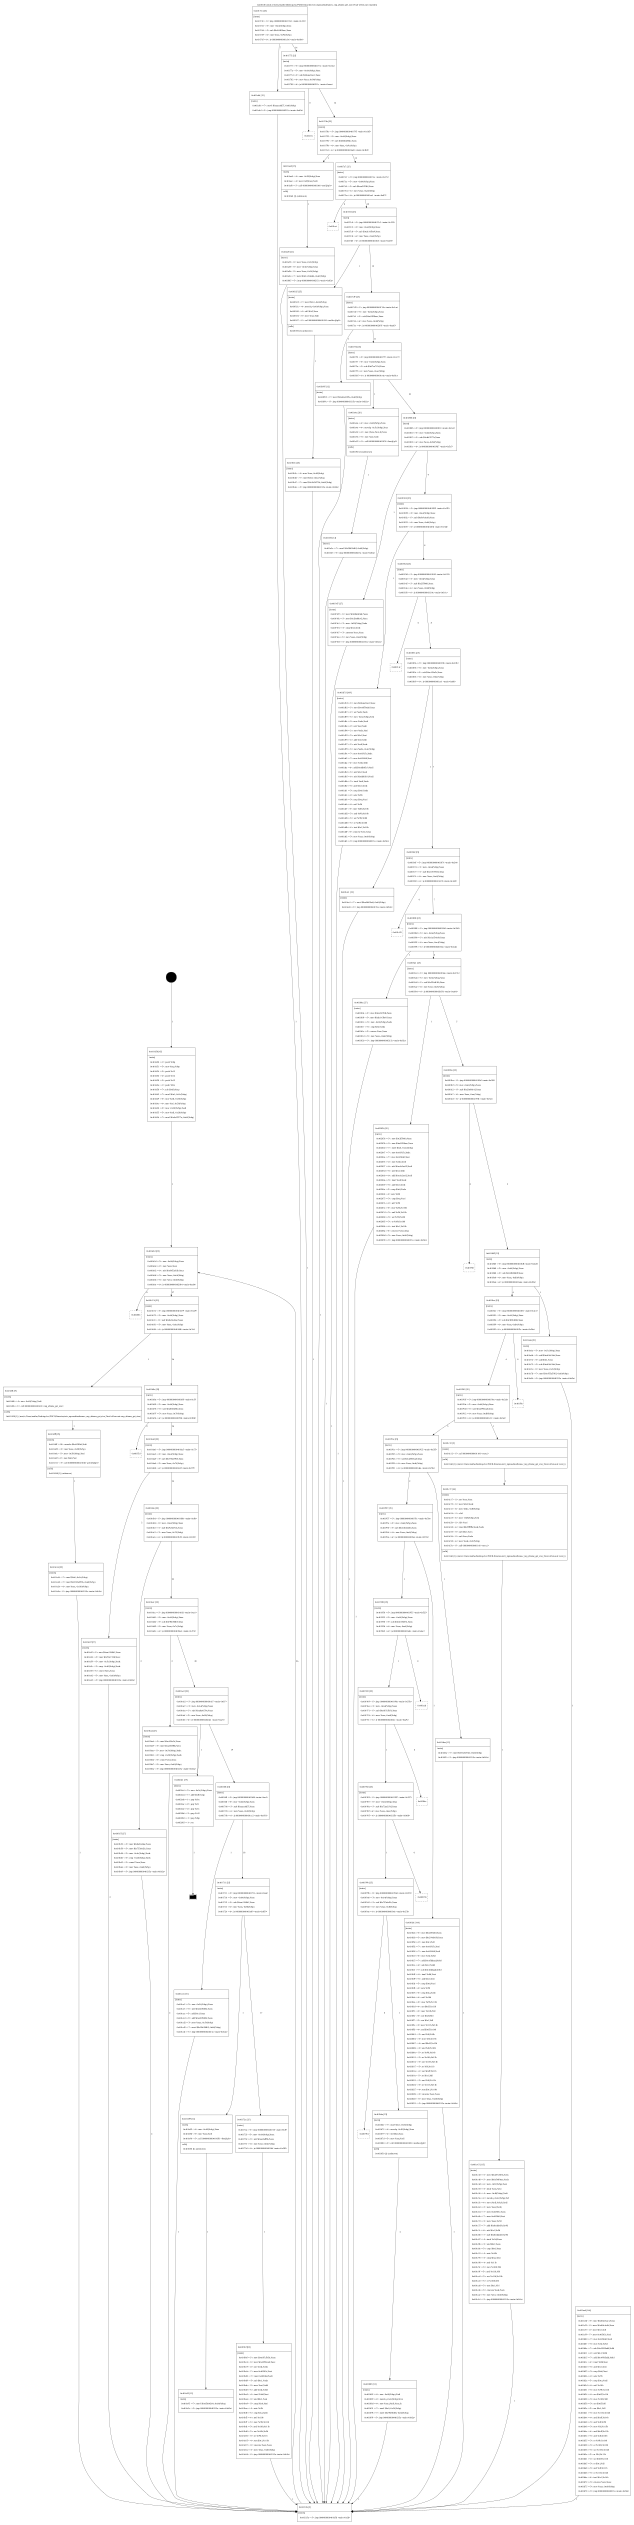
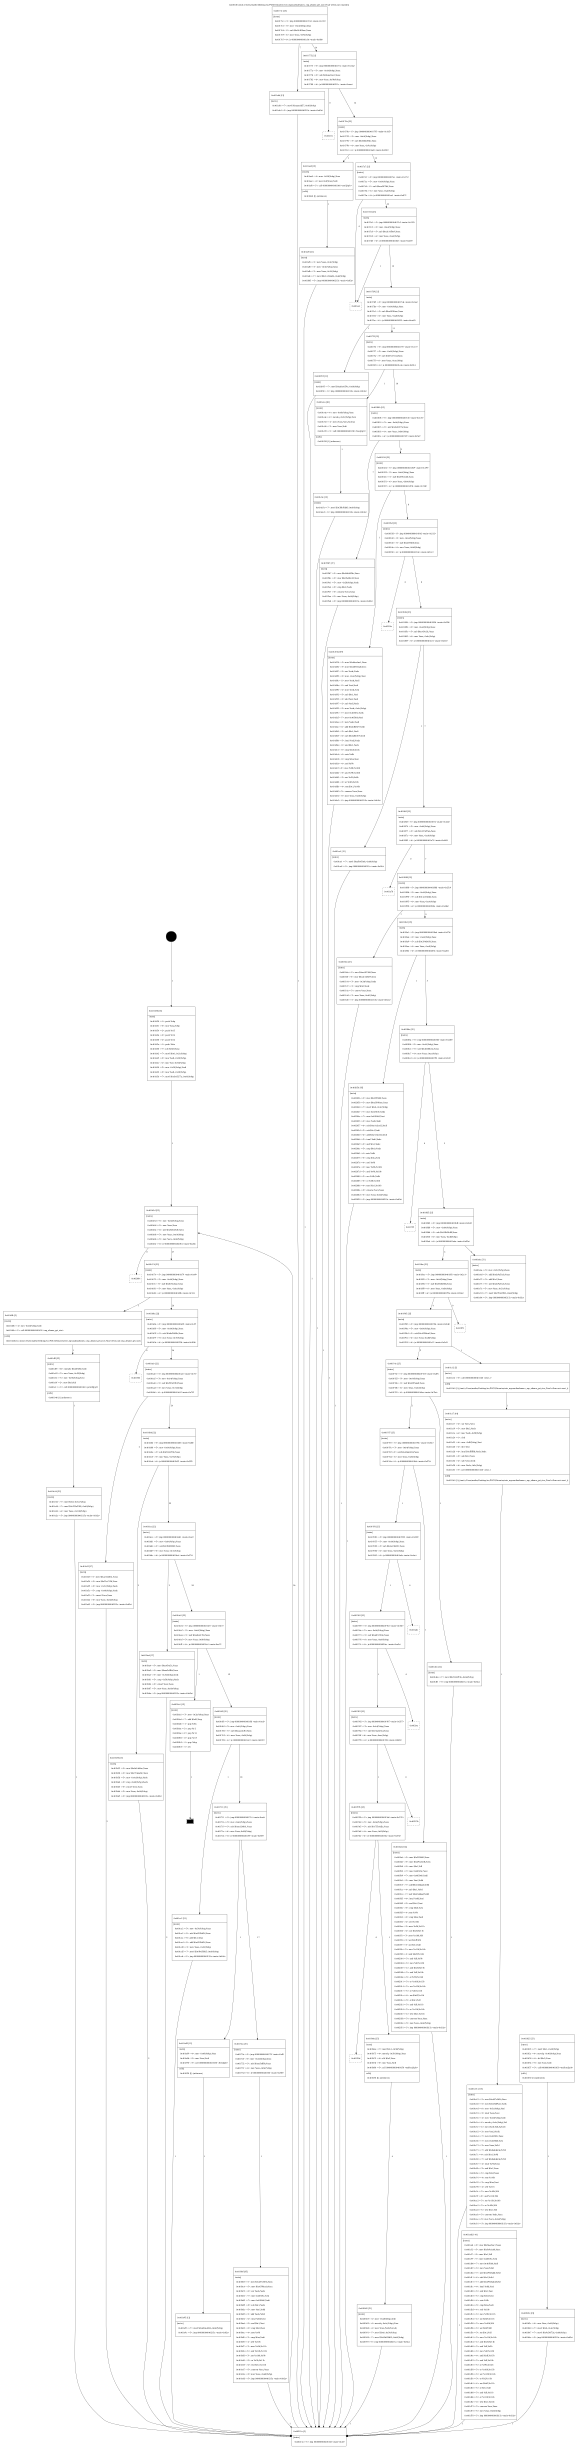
(348, 266) -> (369, 273)
(571, 2031) -> none
